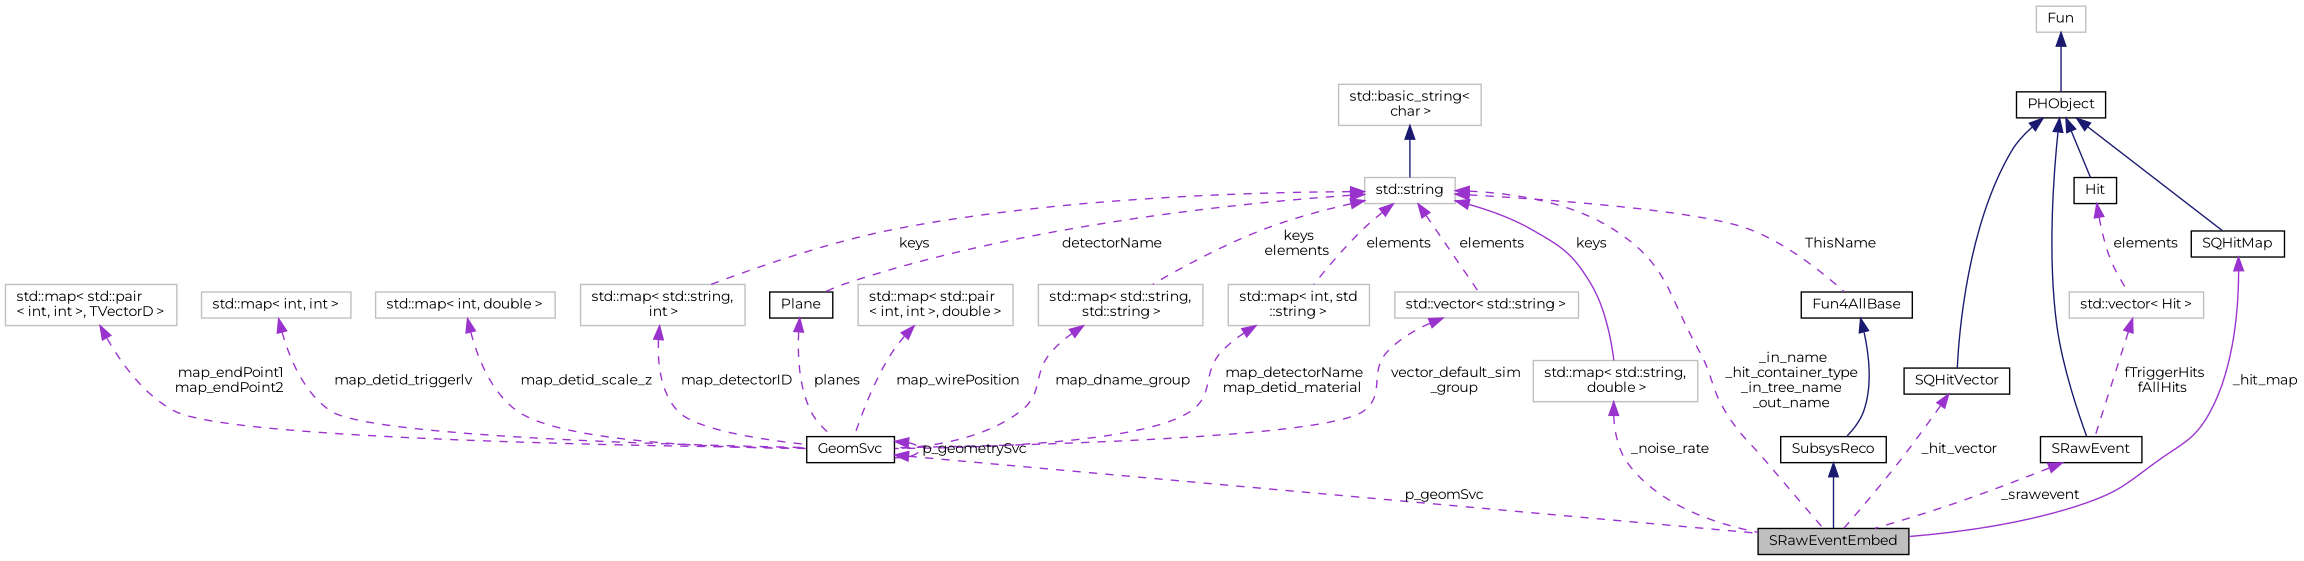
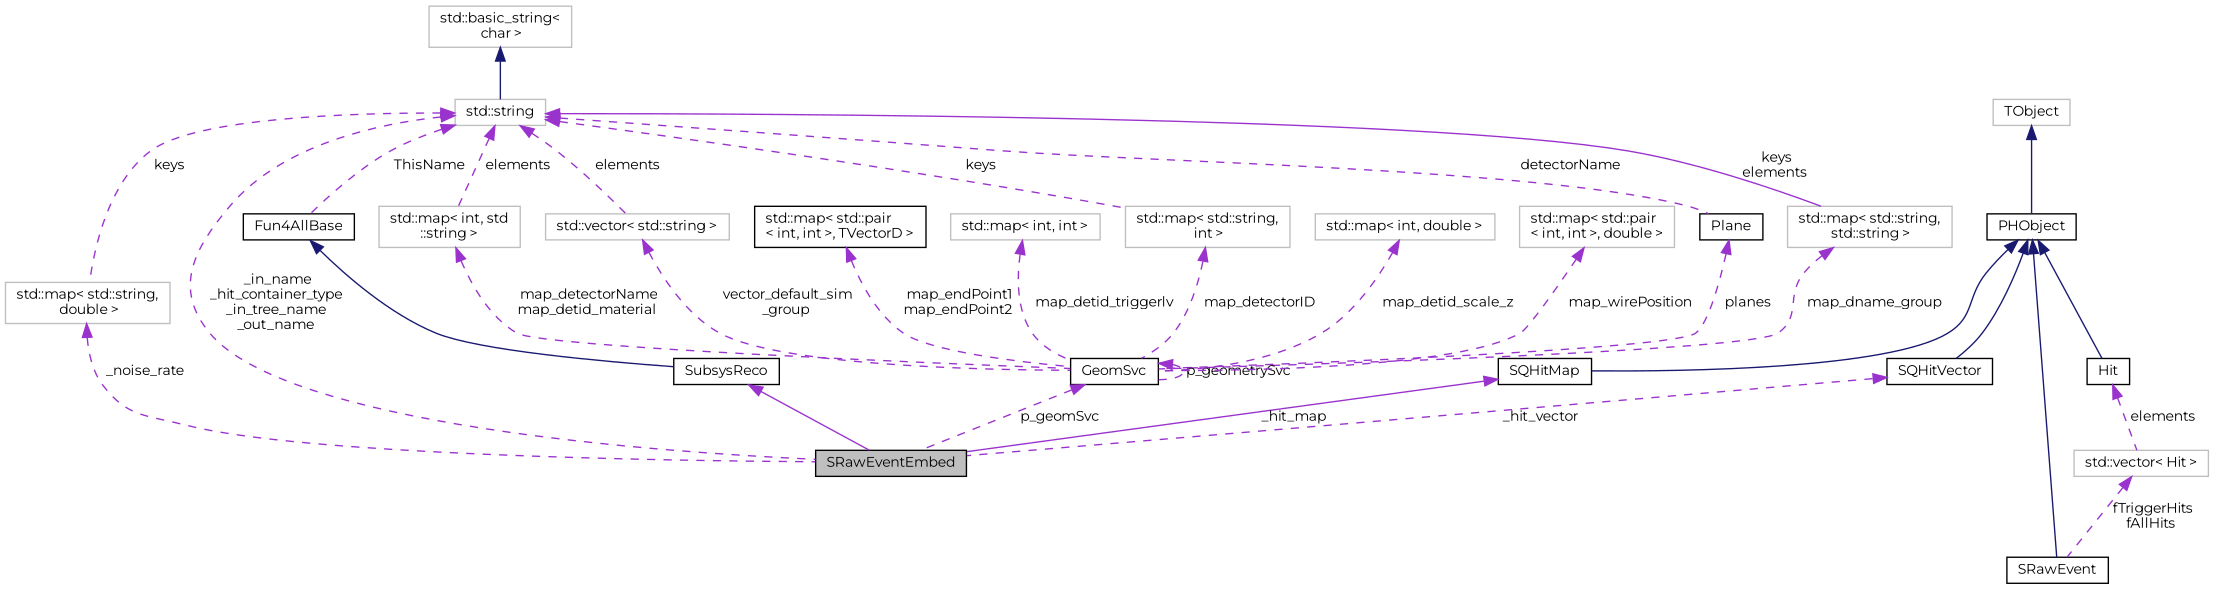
(2061, 19) -> (2032, 112)
(1249, 235) -> (1195, 122)
(1571, 256) -> (220, 128)
(91, 305) -> (840, 227)
(1963, 501) -> none
(1833, 503) -> (815, 421)
